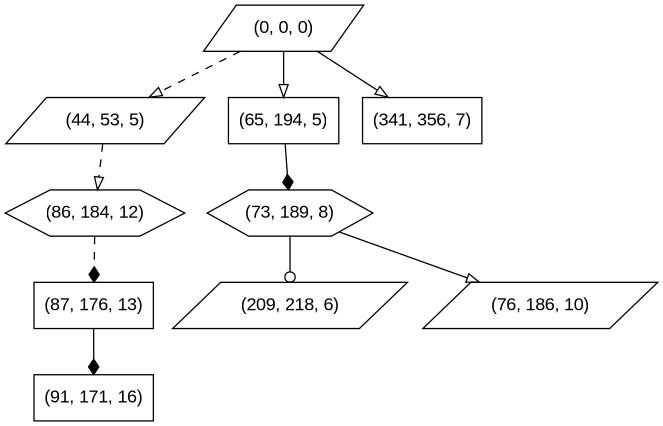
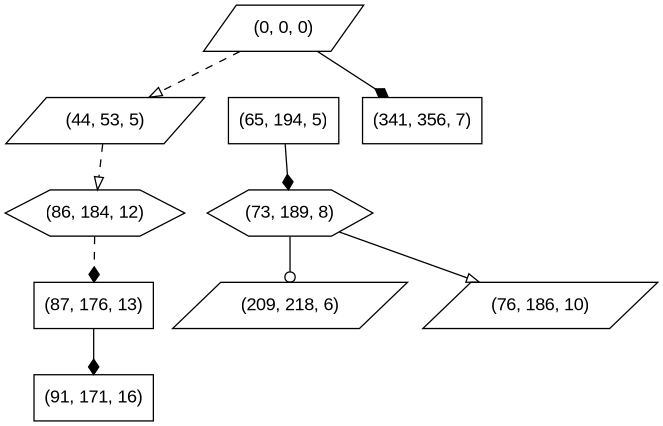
(284, 68) -> none
(347, 71) -> (347, 71)
